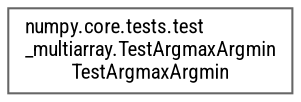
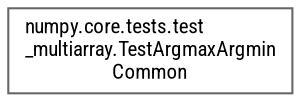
(150, 51) -> (150, 51)
